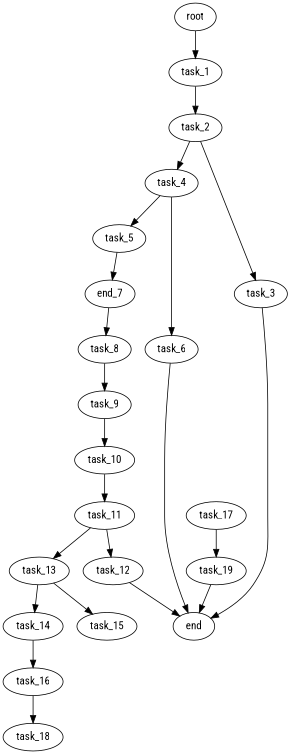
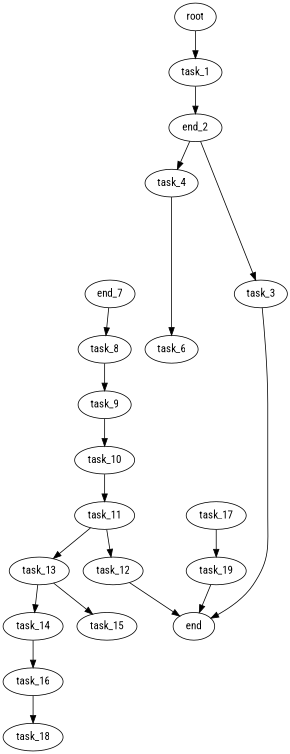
(195, 128) -> (195, 128)
(119, 239) -> none
(165, 486) -> none
